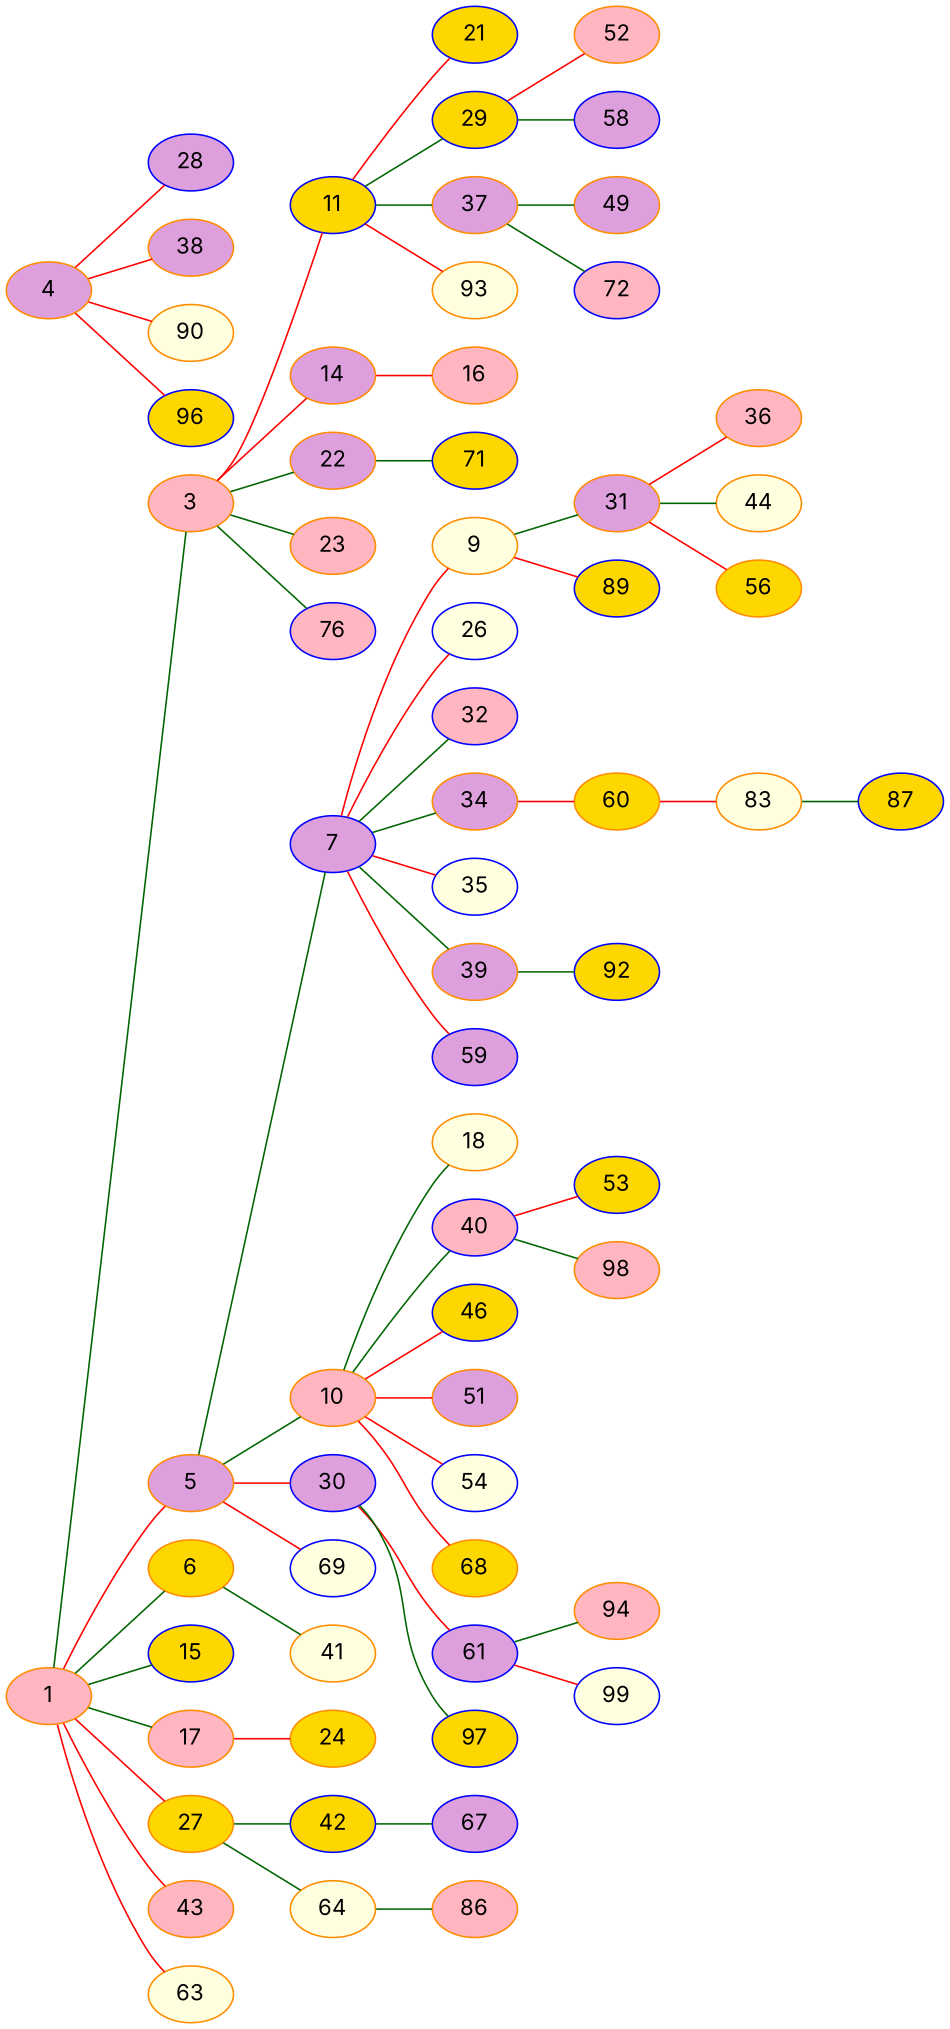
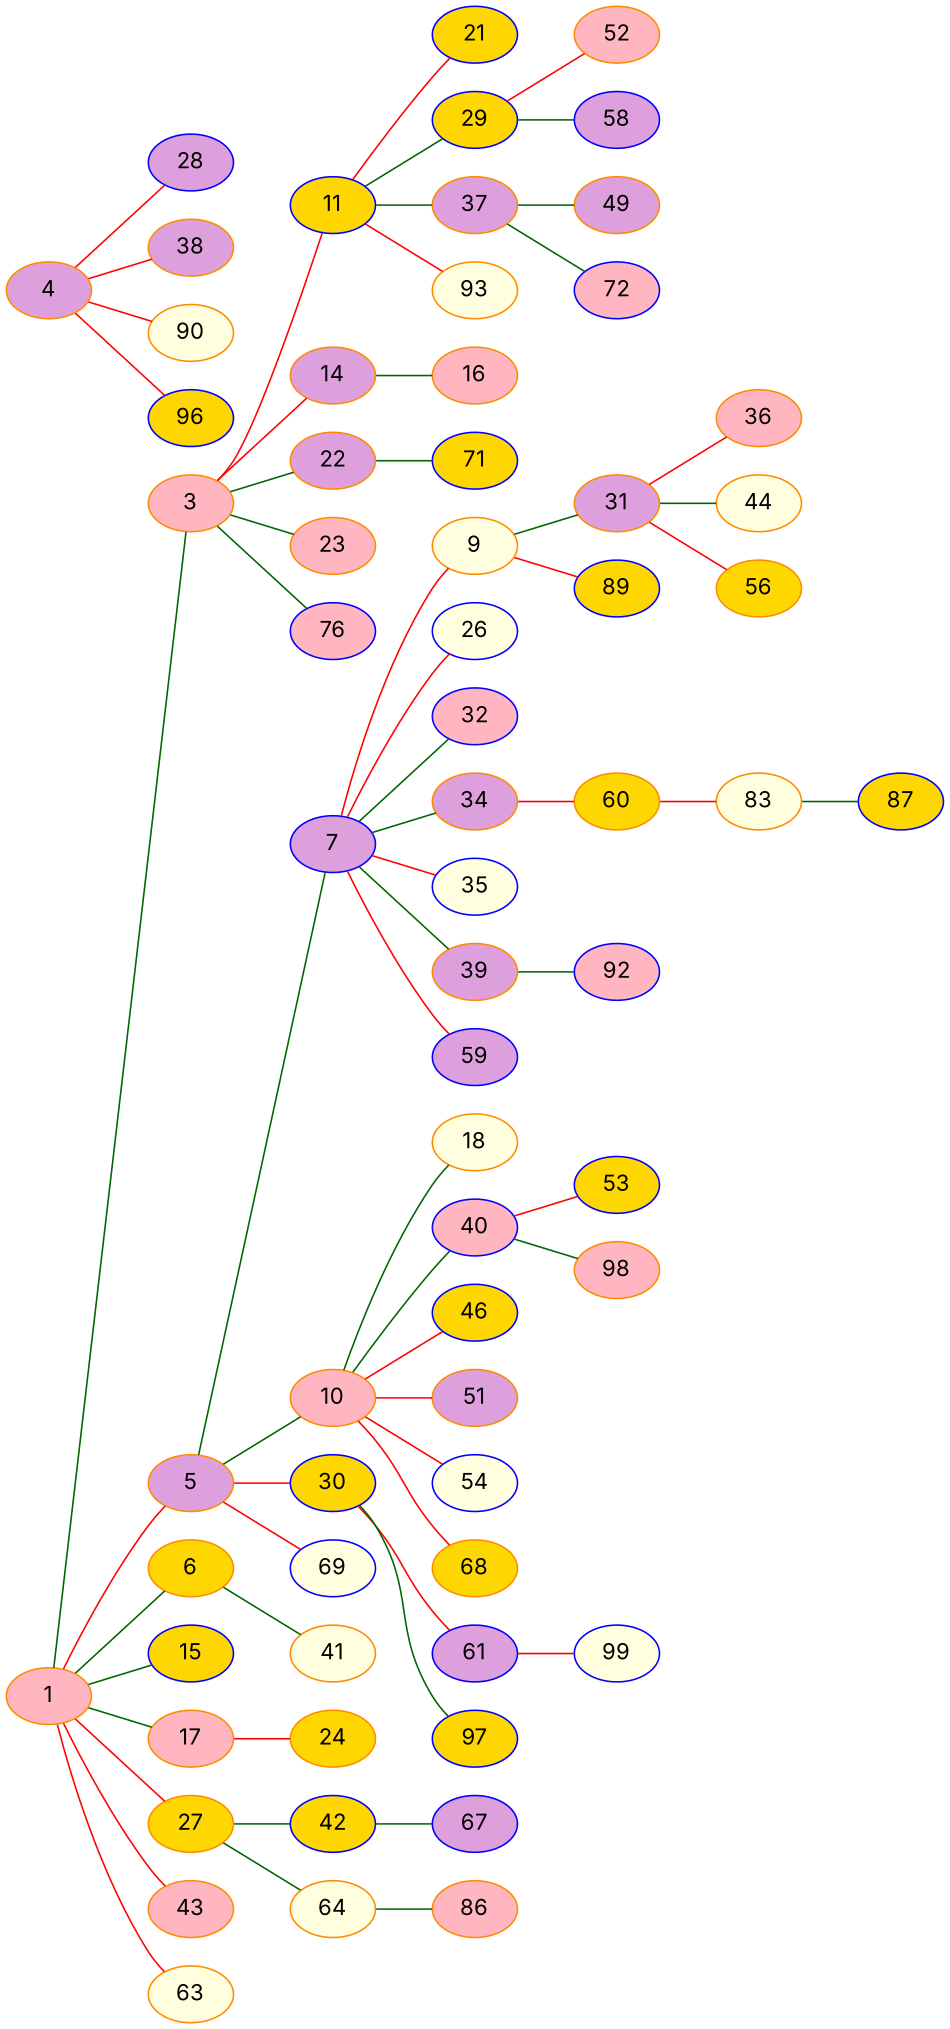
(404, 376) -> (404, 376)
(617, 972) -> (617, 972)
(333, 1483) -> (333, 1483)
(617, 1611) -> none
